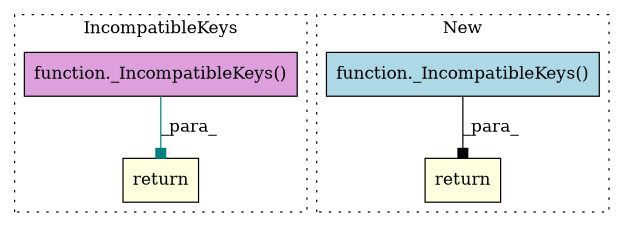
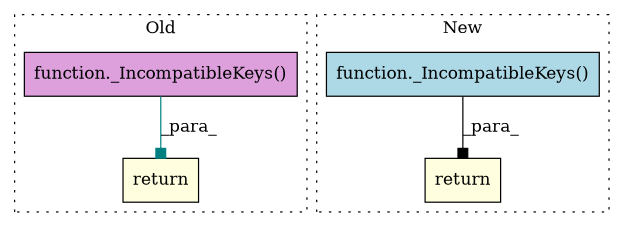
(161, 29) -> (161, 29)
